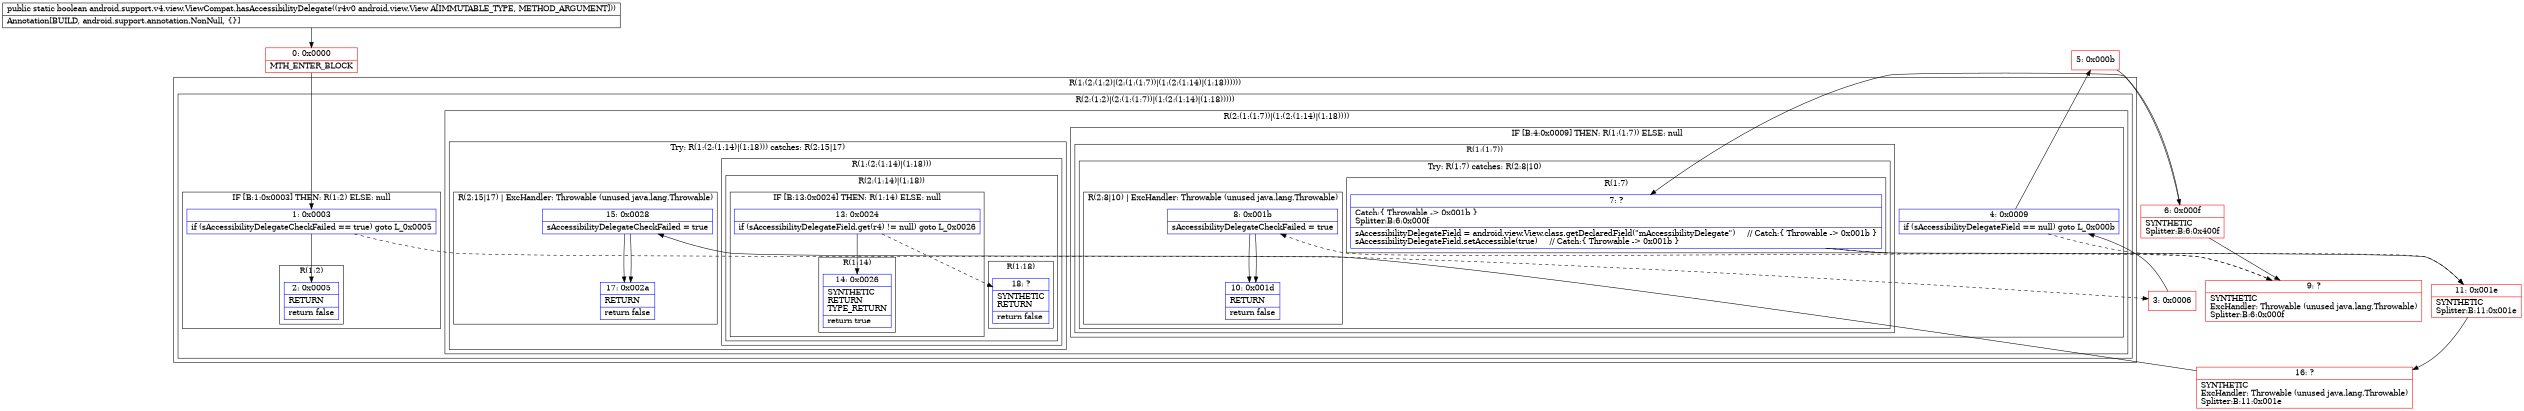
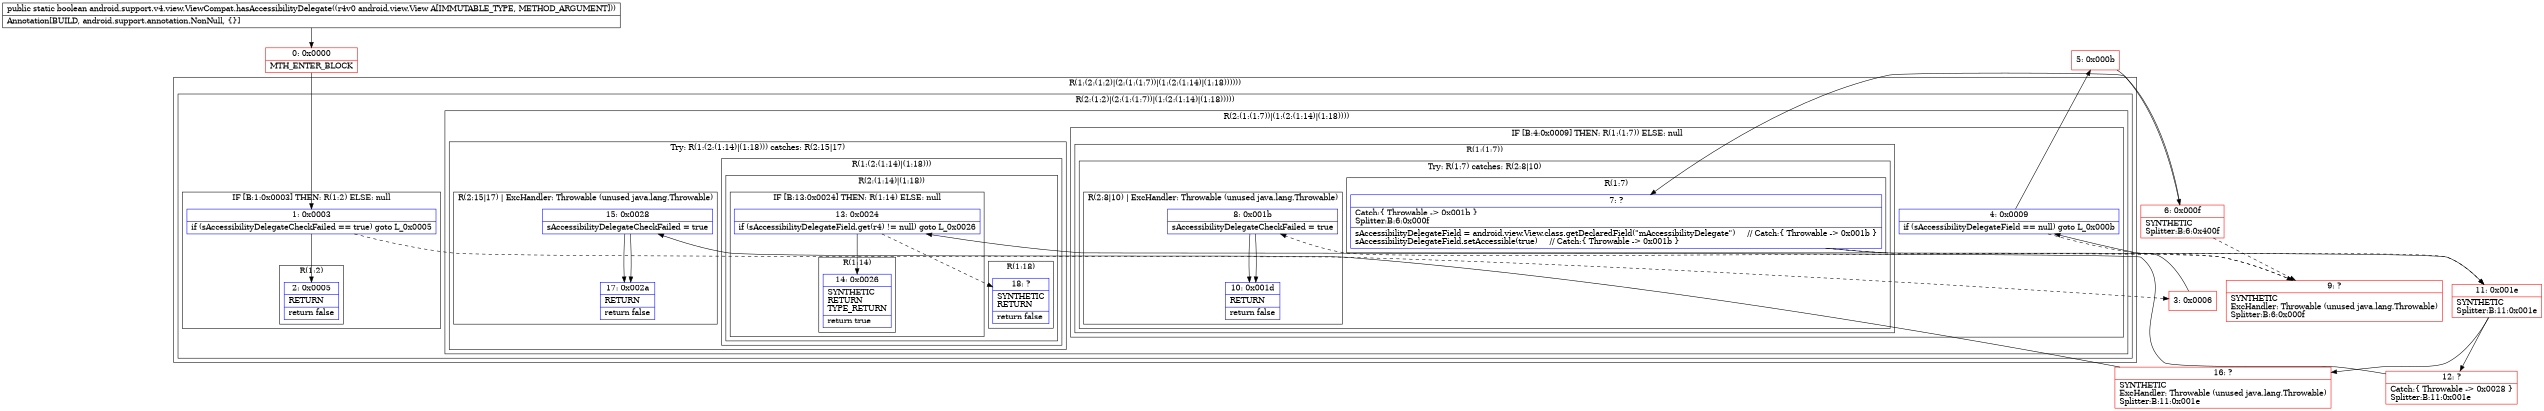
(2242, 258) -> (2252, 258)
none -> (2452, 388)
